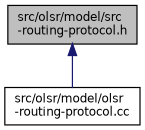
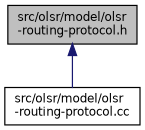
(72, 25) -> (72, 25)
